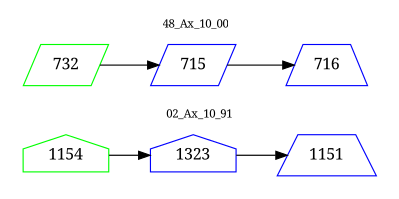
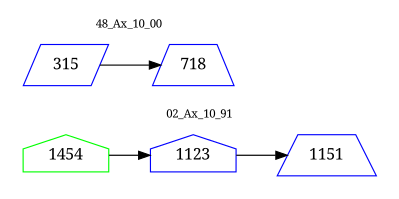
(66, 65) -> none
(193, 65) -> (66, 65)
(327, 65) -> (193, 65)
(66, 155) -> (66, 155)
(193, 155) -> (193, 155)
